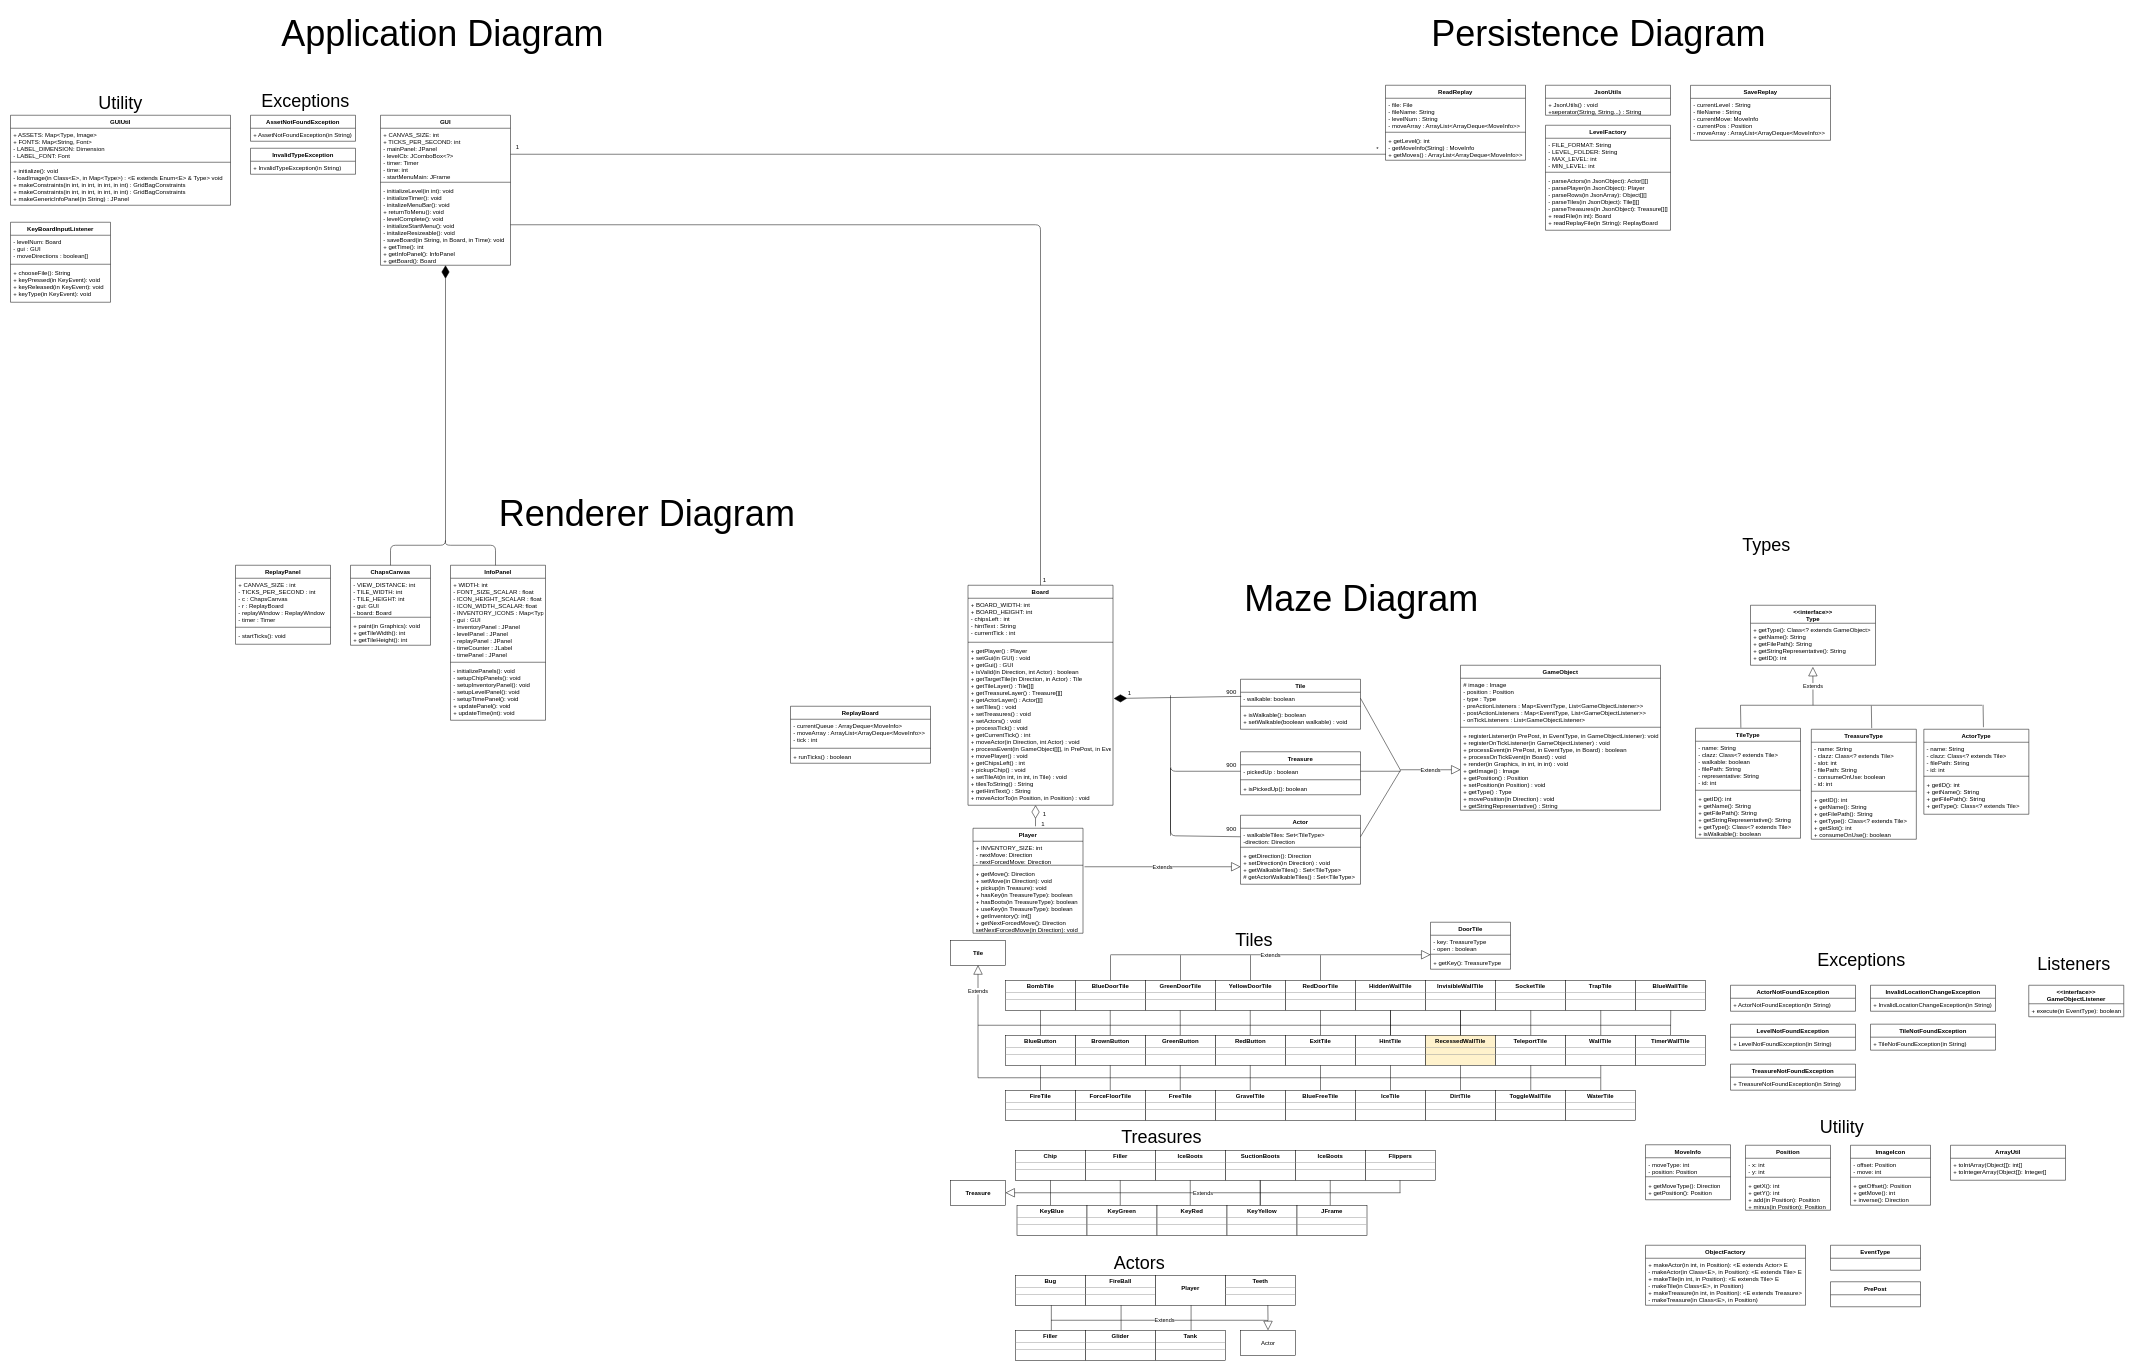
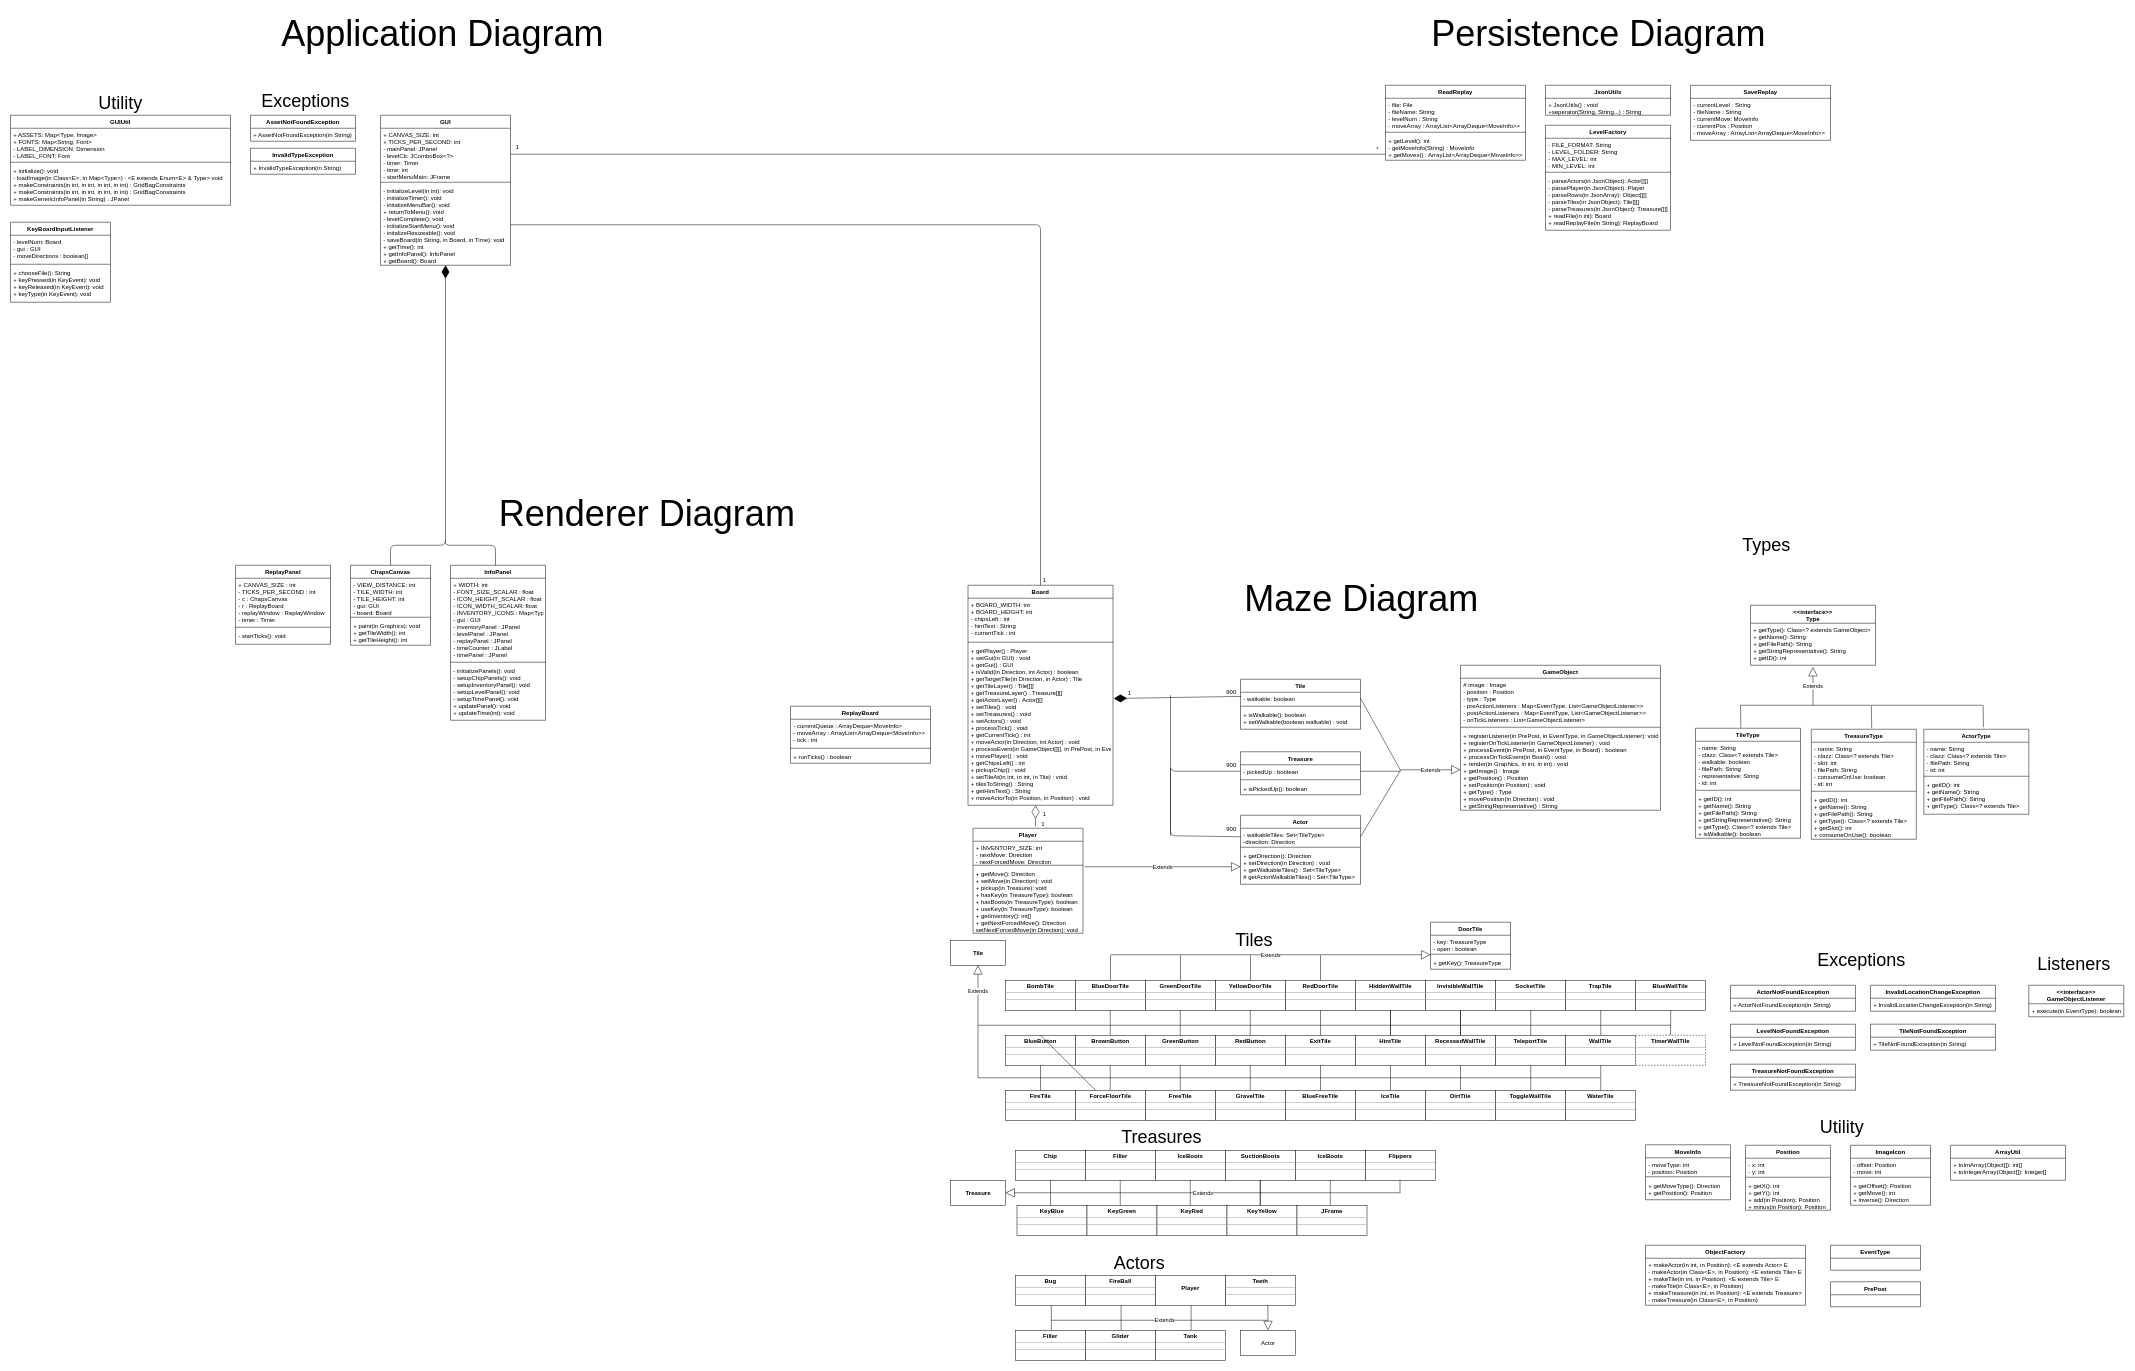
(1040, 1023) -> (1067, 1062)
(1460, 1050) -> (1460, 1050)
(1670, 1050) -> (1670, 1050)
